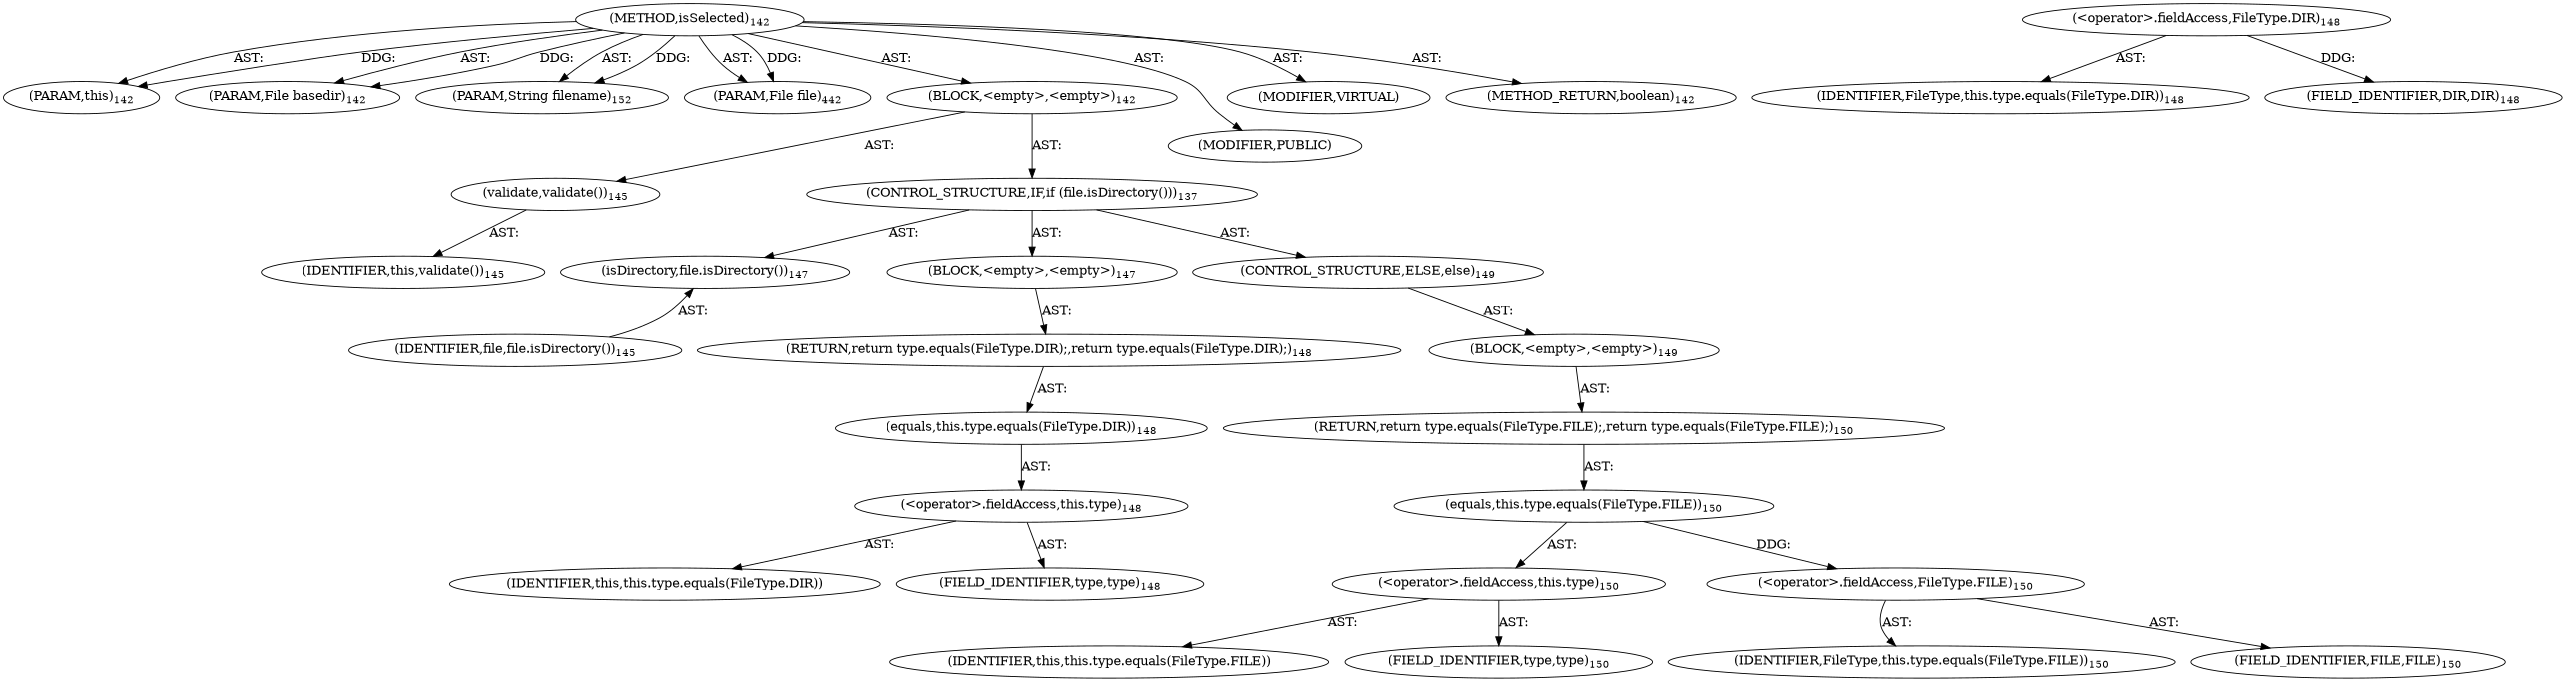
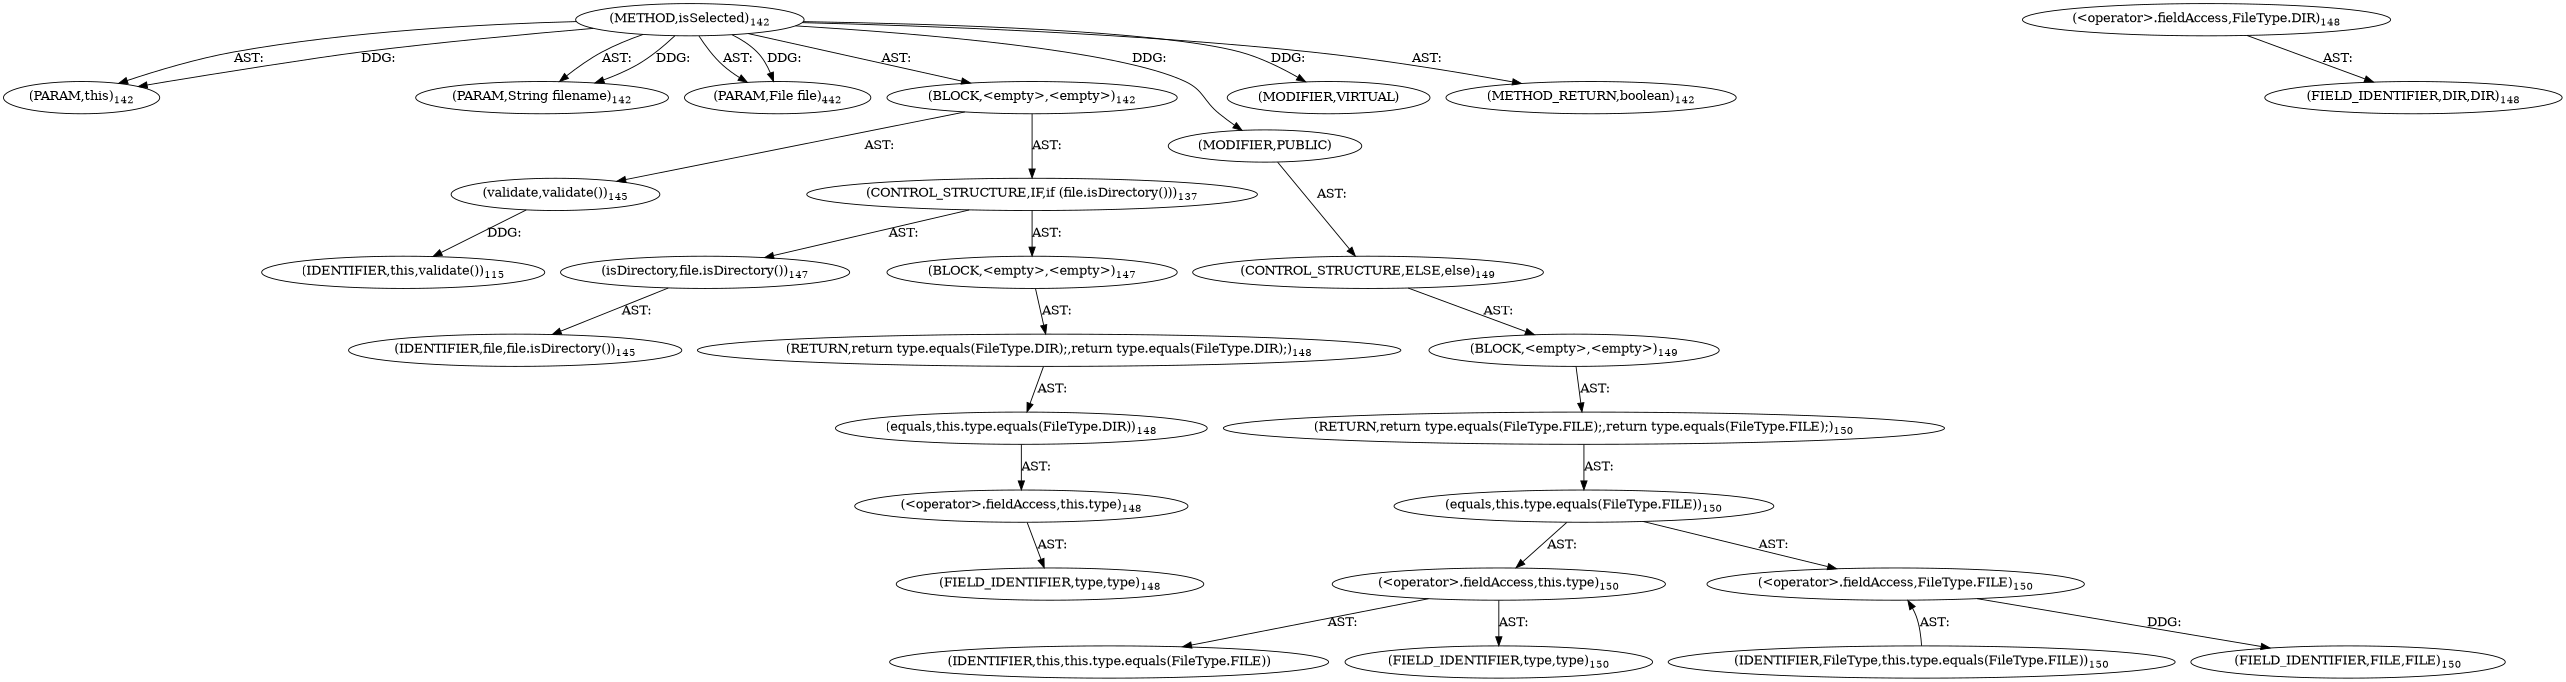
(1151, 59) -> (1151, 59)
(1290, 59) -> (1290, 59)
(2340, 59) -> (2340, 59)
(622, 96) -> (622, 96)
(288, 98) -> none
(2000, 98) -> none
(506, 233) -> (506, 233)
(1196, 233) -> (1314, 206)
(495, 271) -> (495, 271)
(652, 322) -> (615, 310)
(1776, 545) -> (1776, 545)
(665, 584) -> none
(1880, 621) -> (1919, 626)
(2166, 623) -> (2166, 623)
